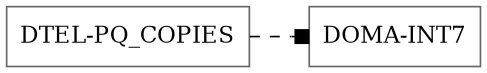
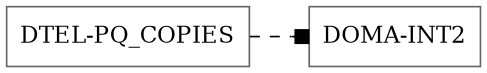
(395, 37) -> (395, 37)
